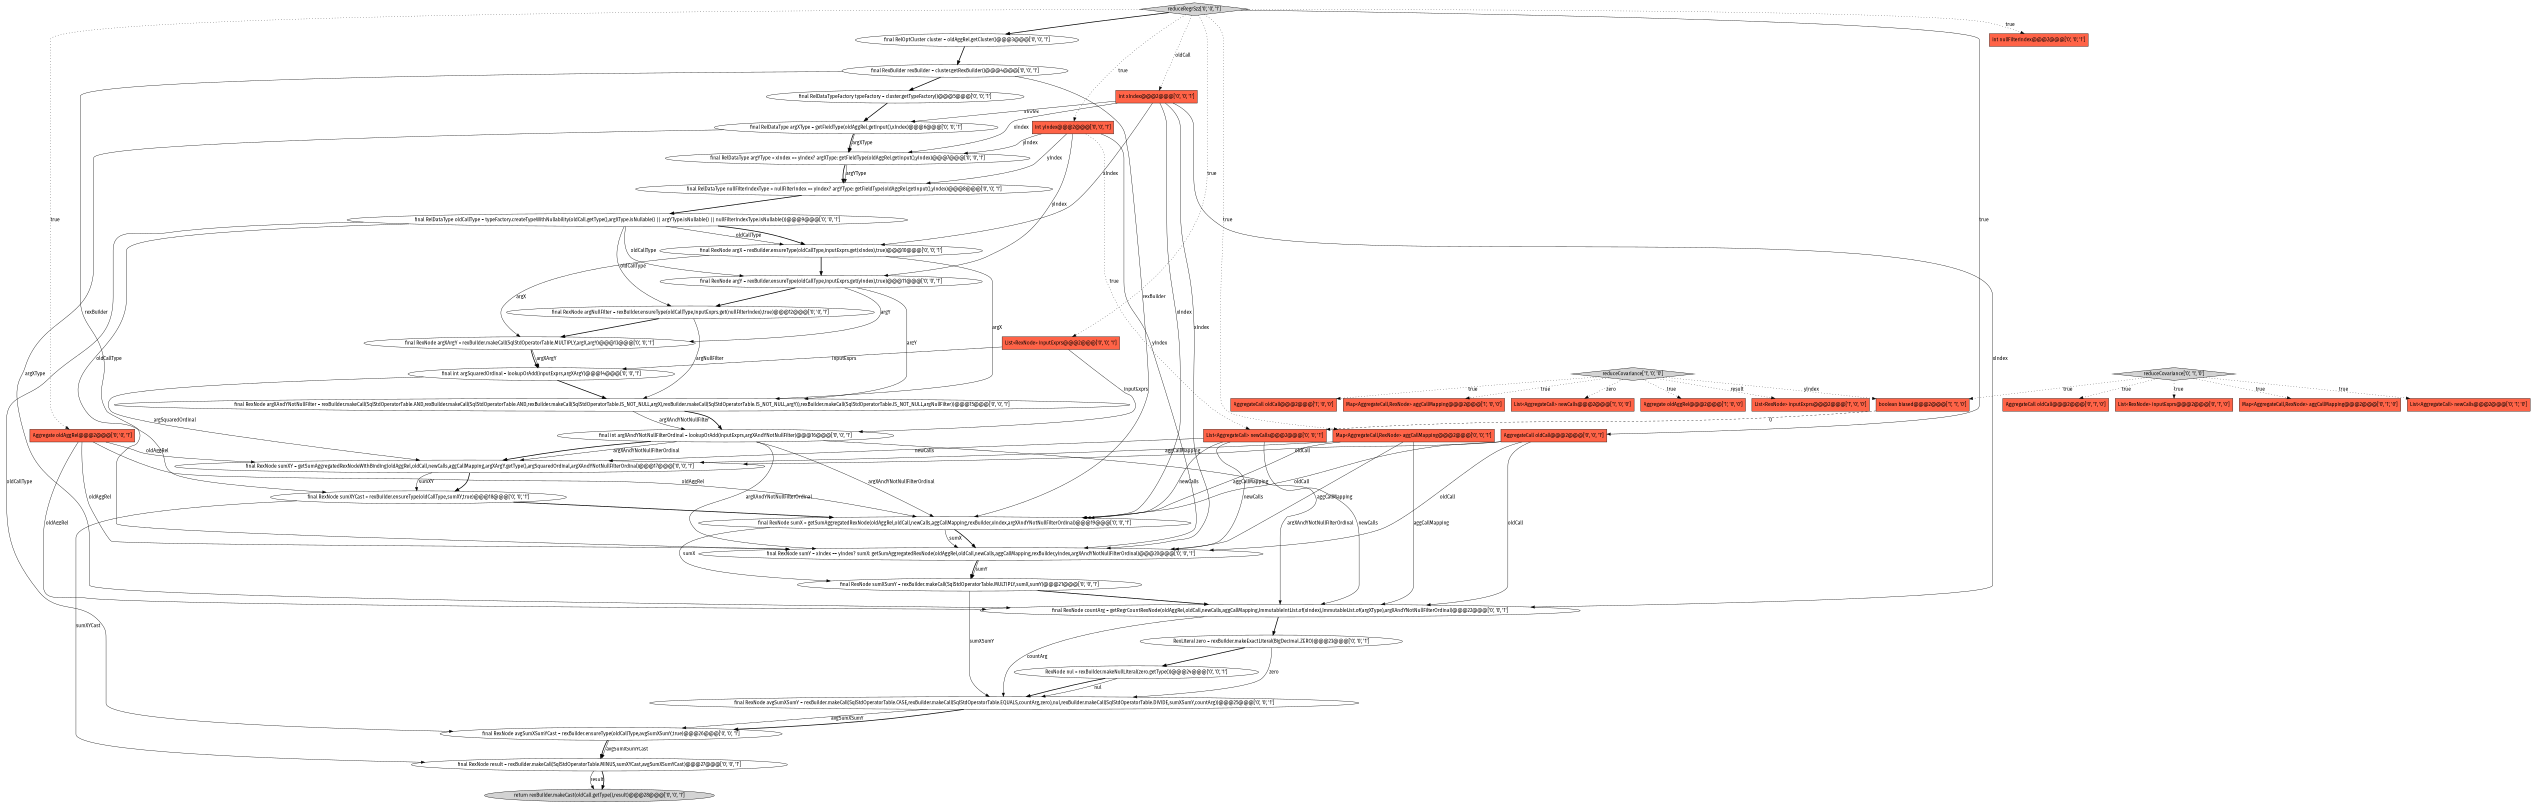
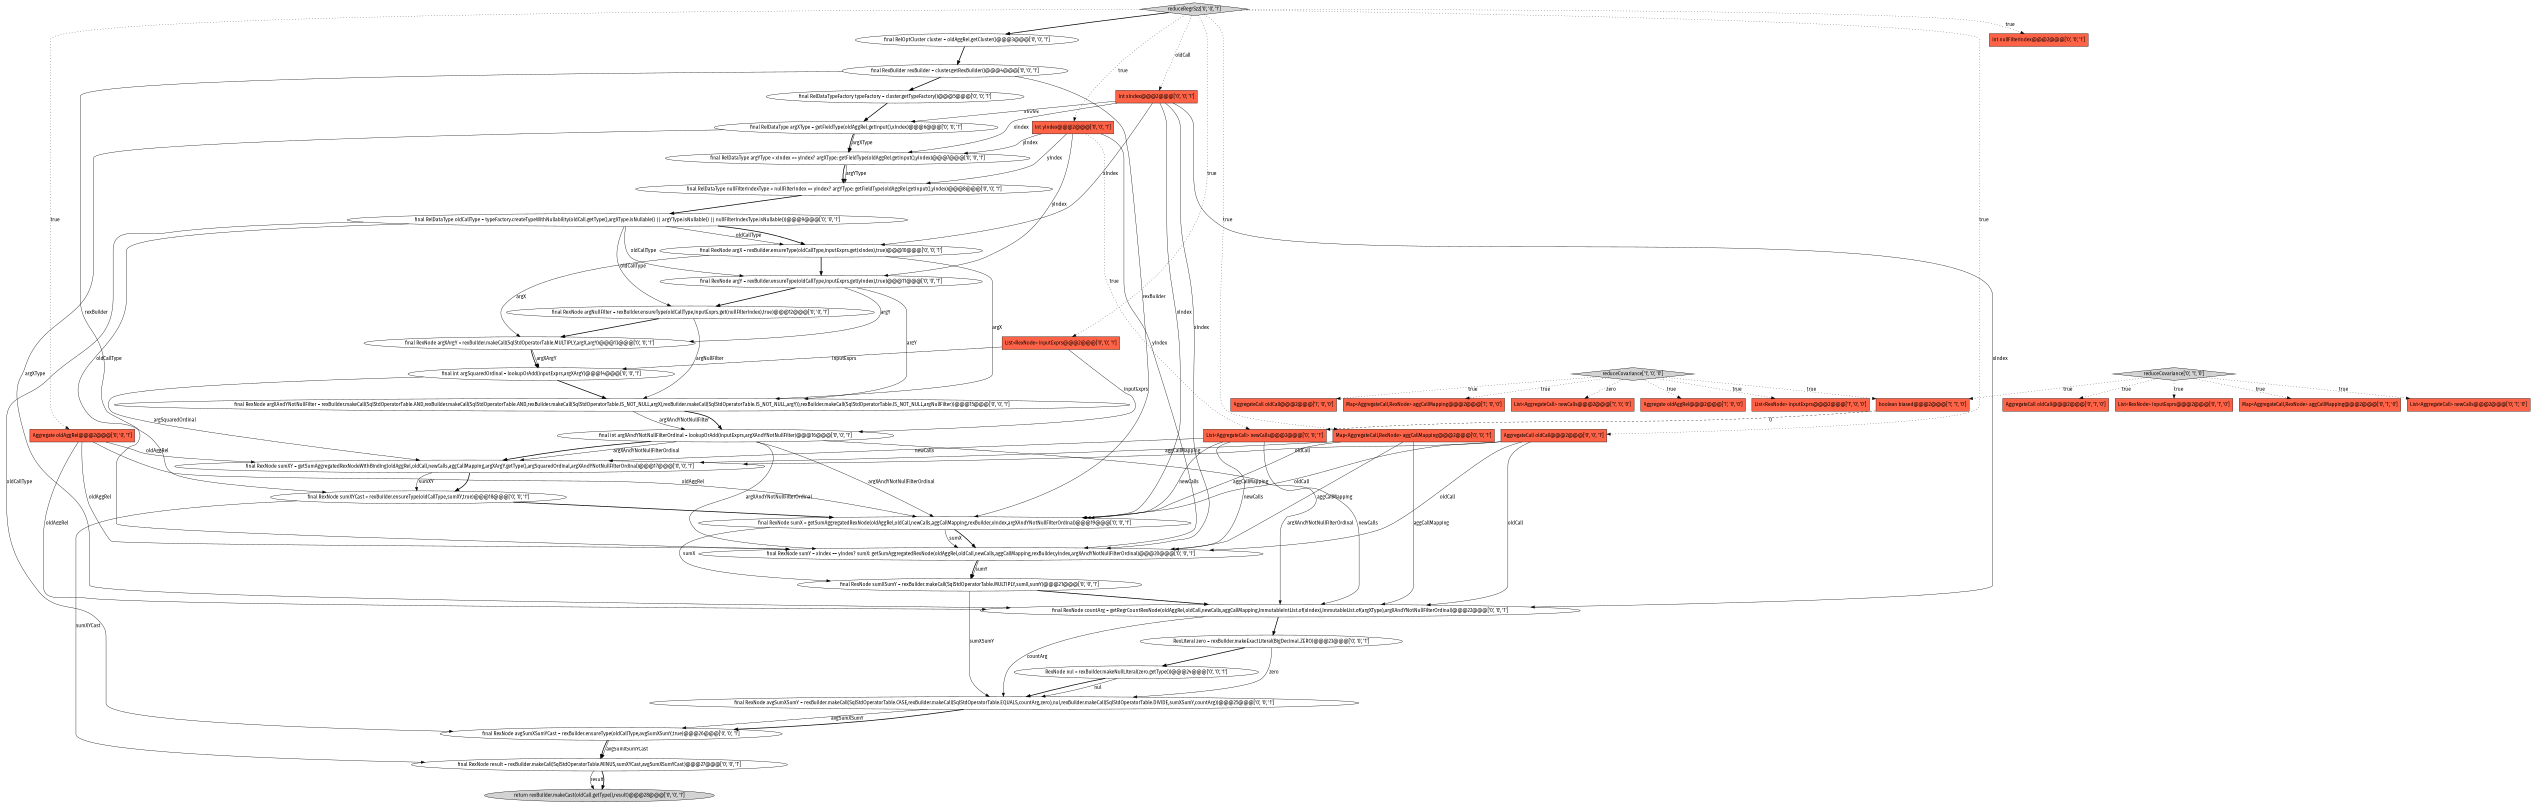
(1979, 40) -> (1979, 40)
(1737, 389) -> (1737, 389)
(1812, 389) -> (1812, 389)
